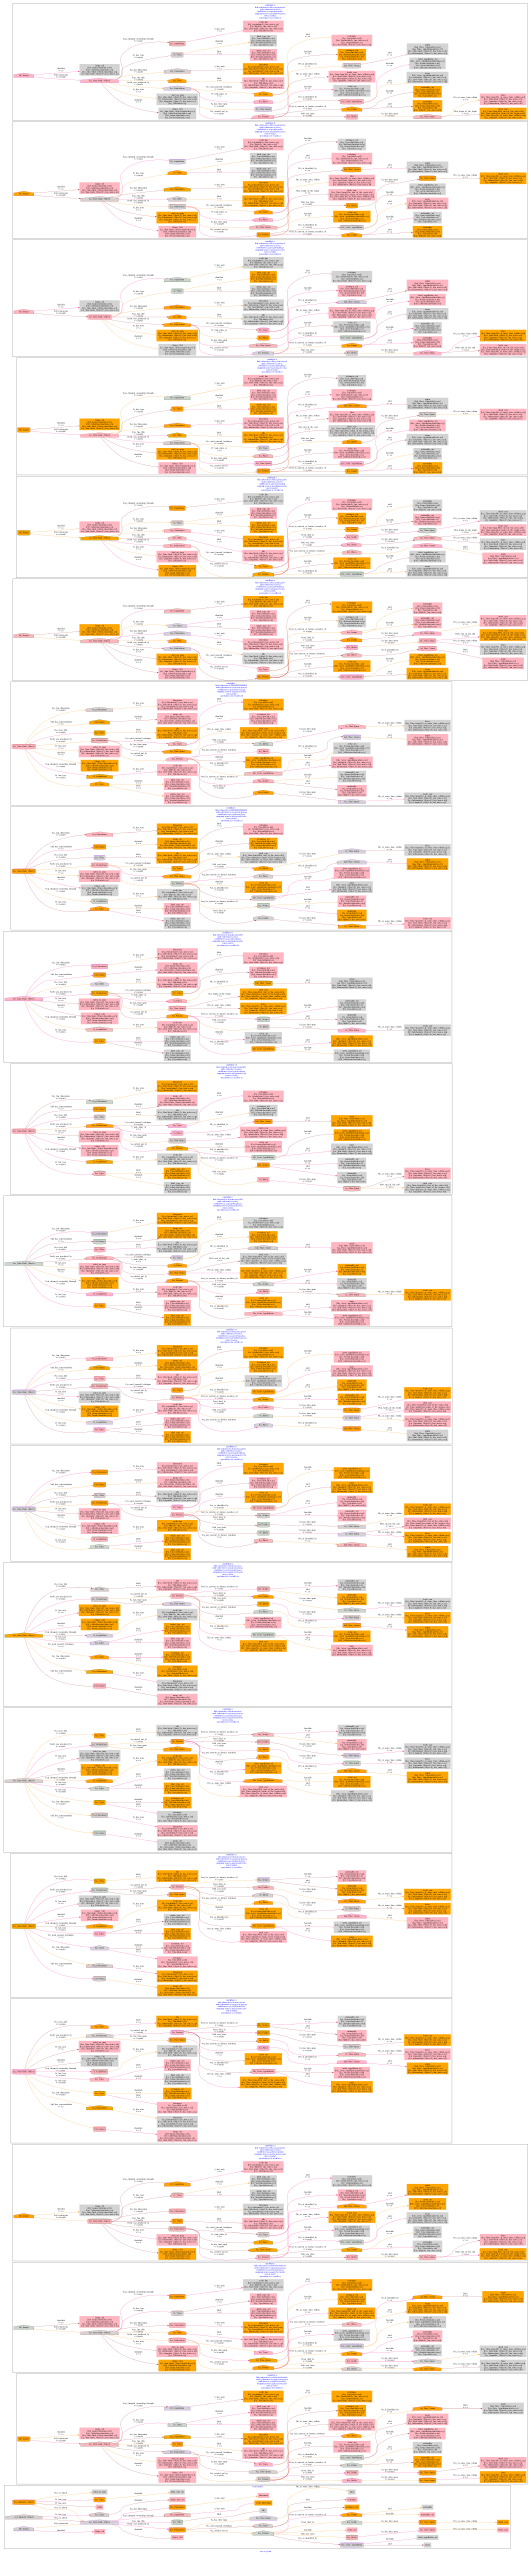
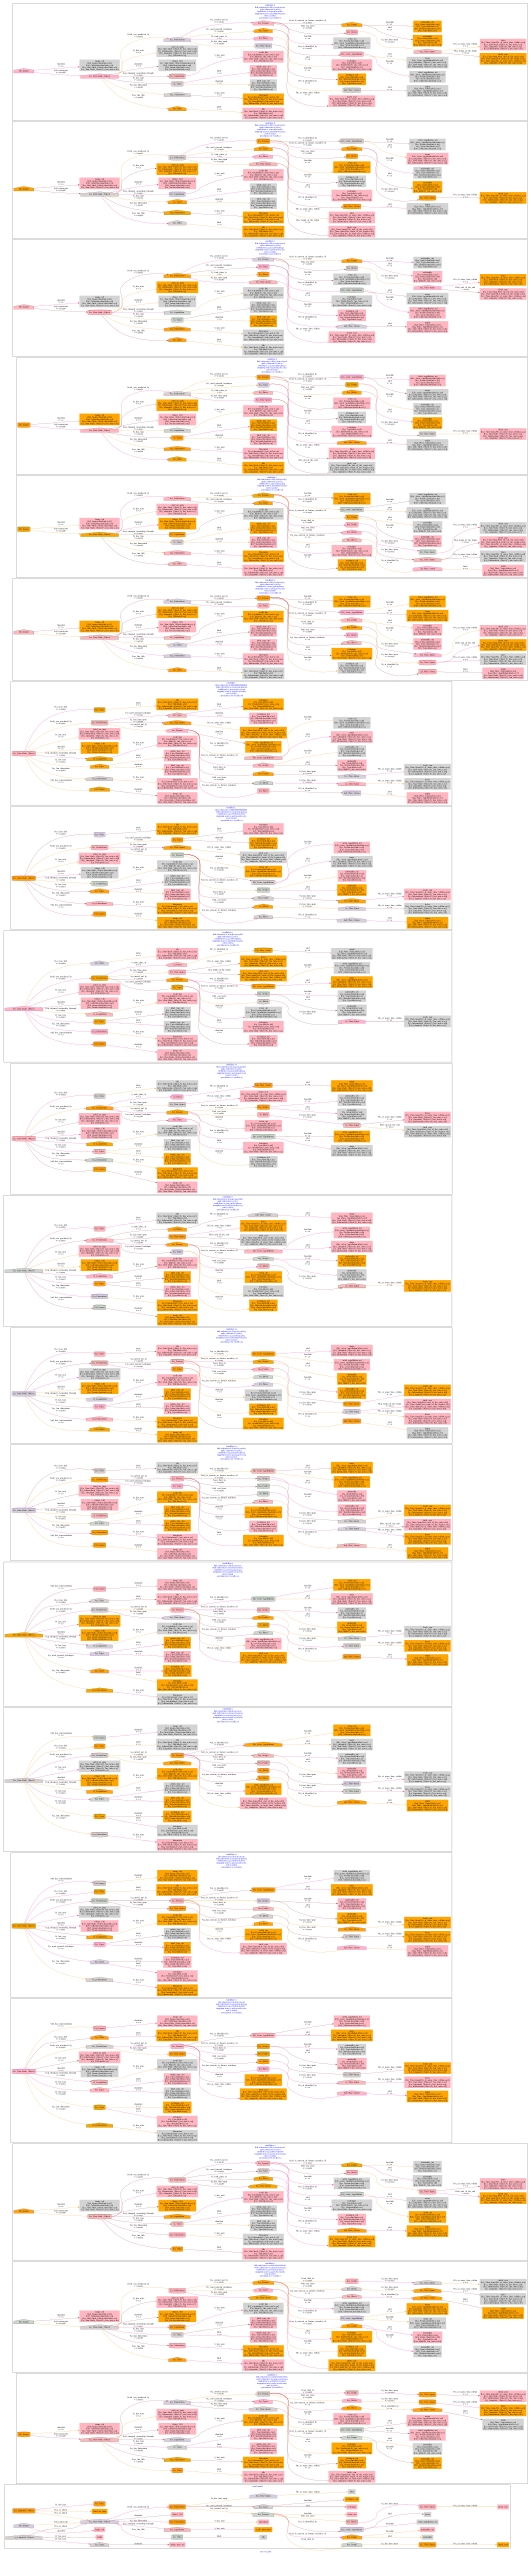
(100, 2492) -> (100, 2511)
(177, 2492) -> none
(65, 2505) -> (68, 2537)
